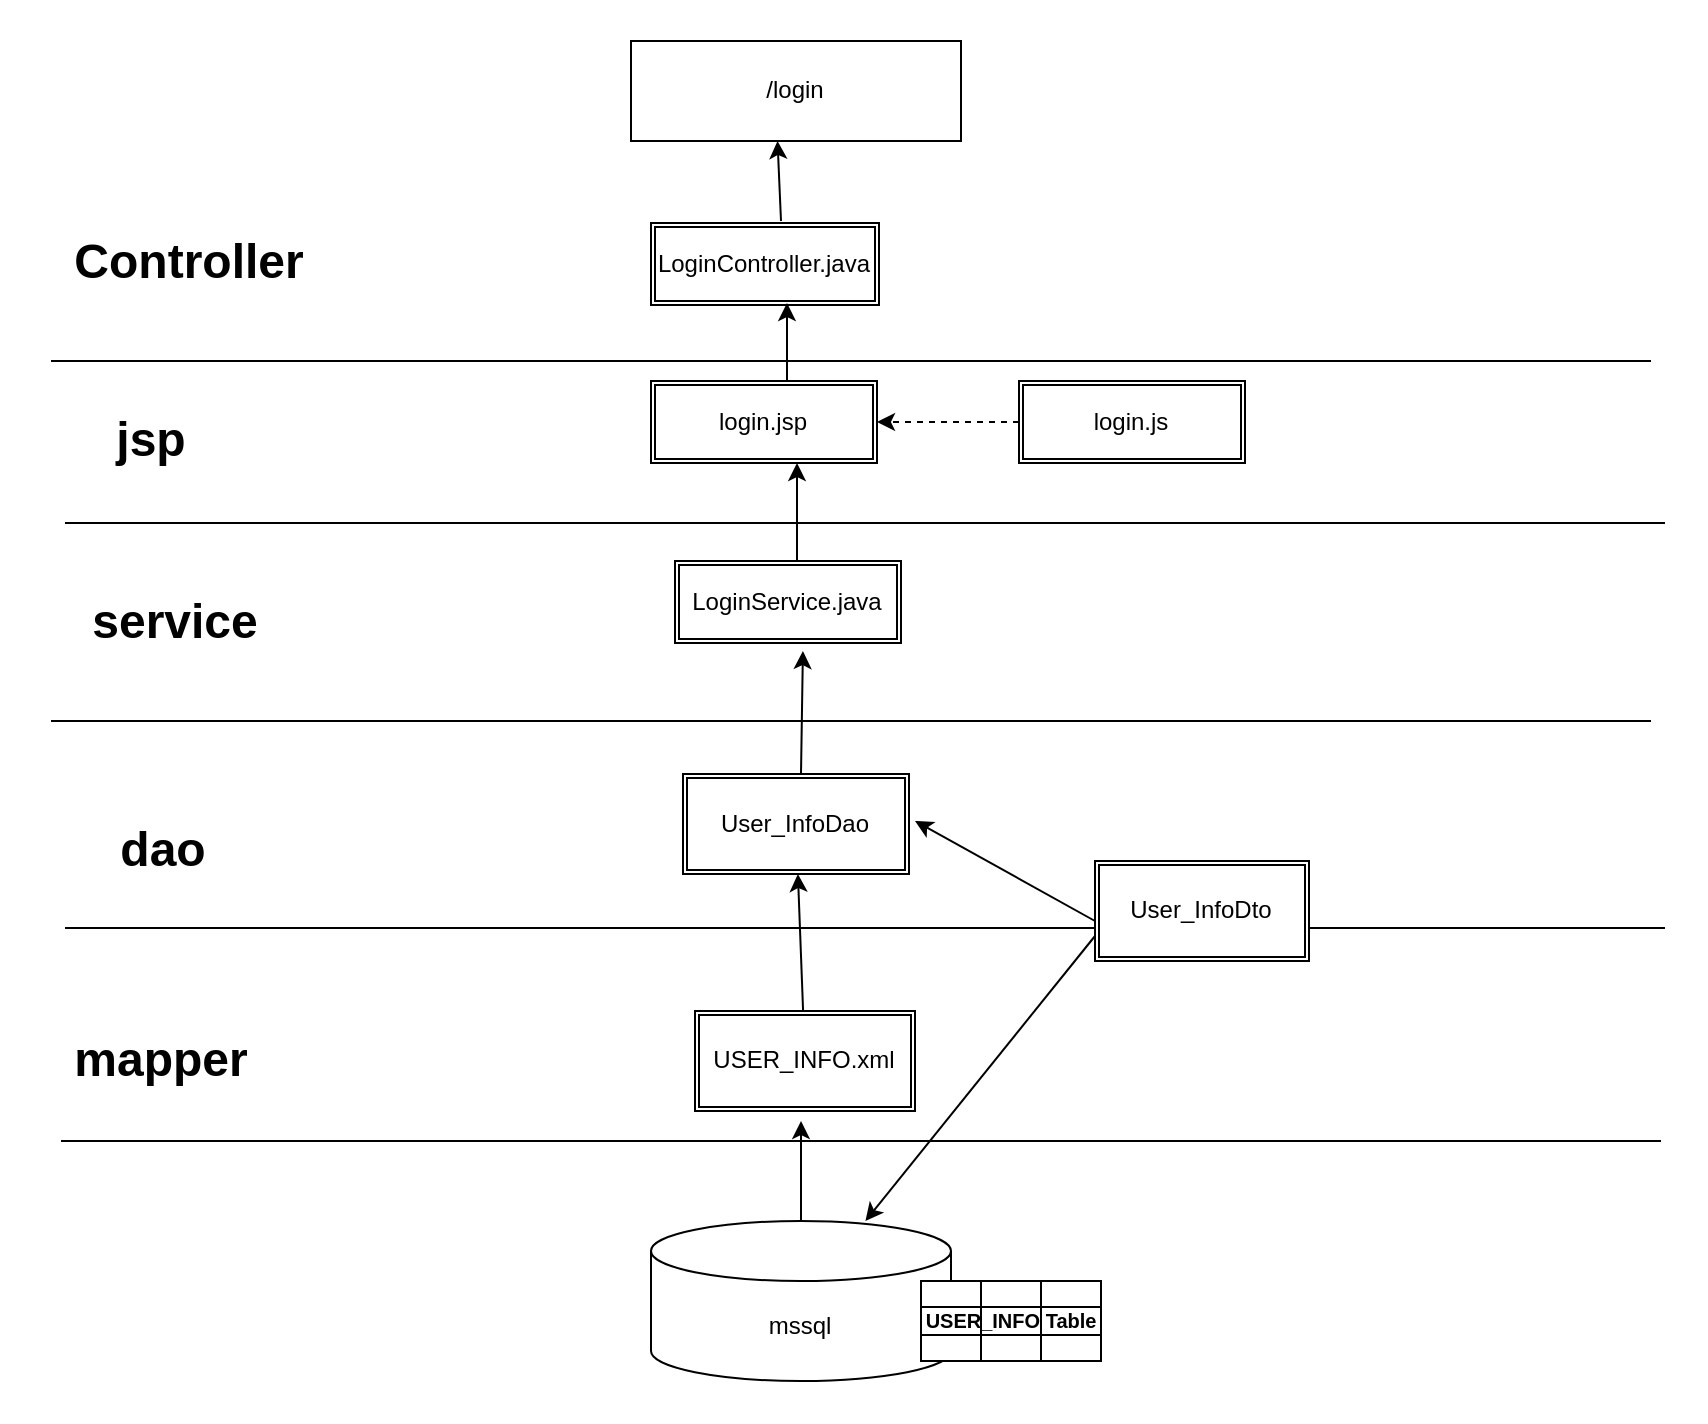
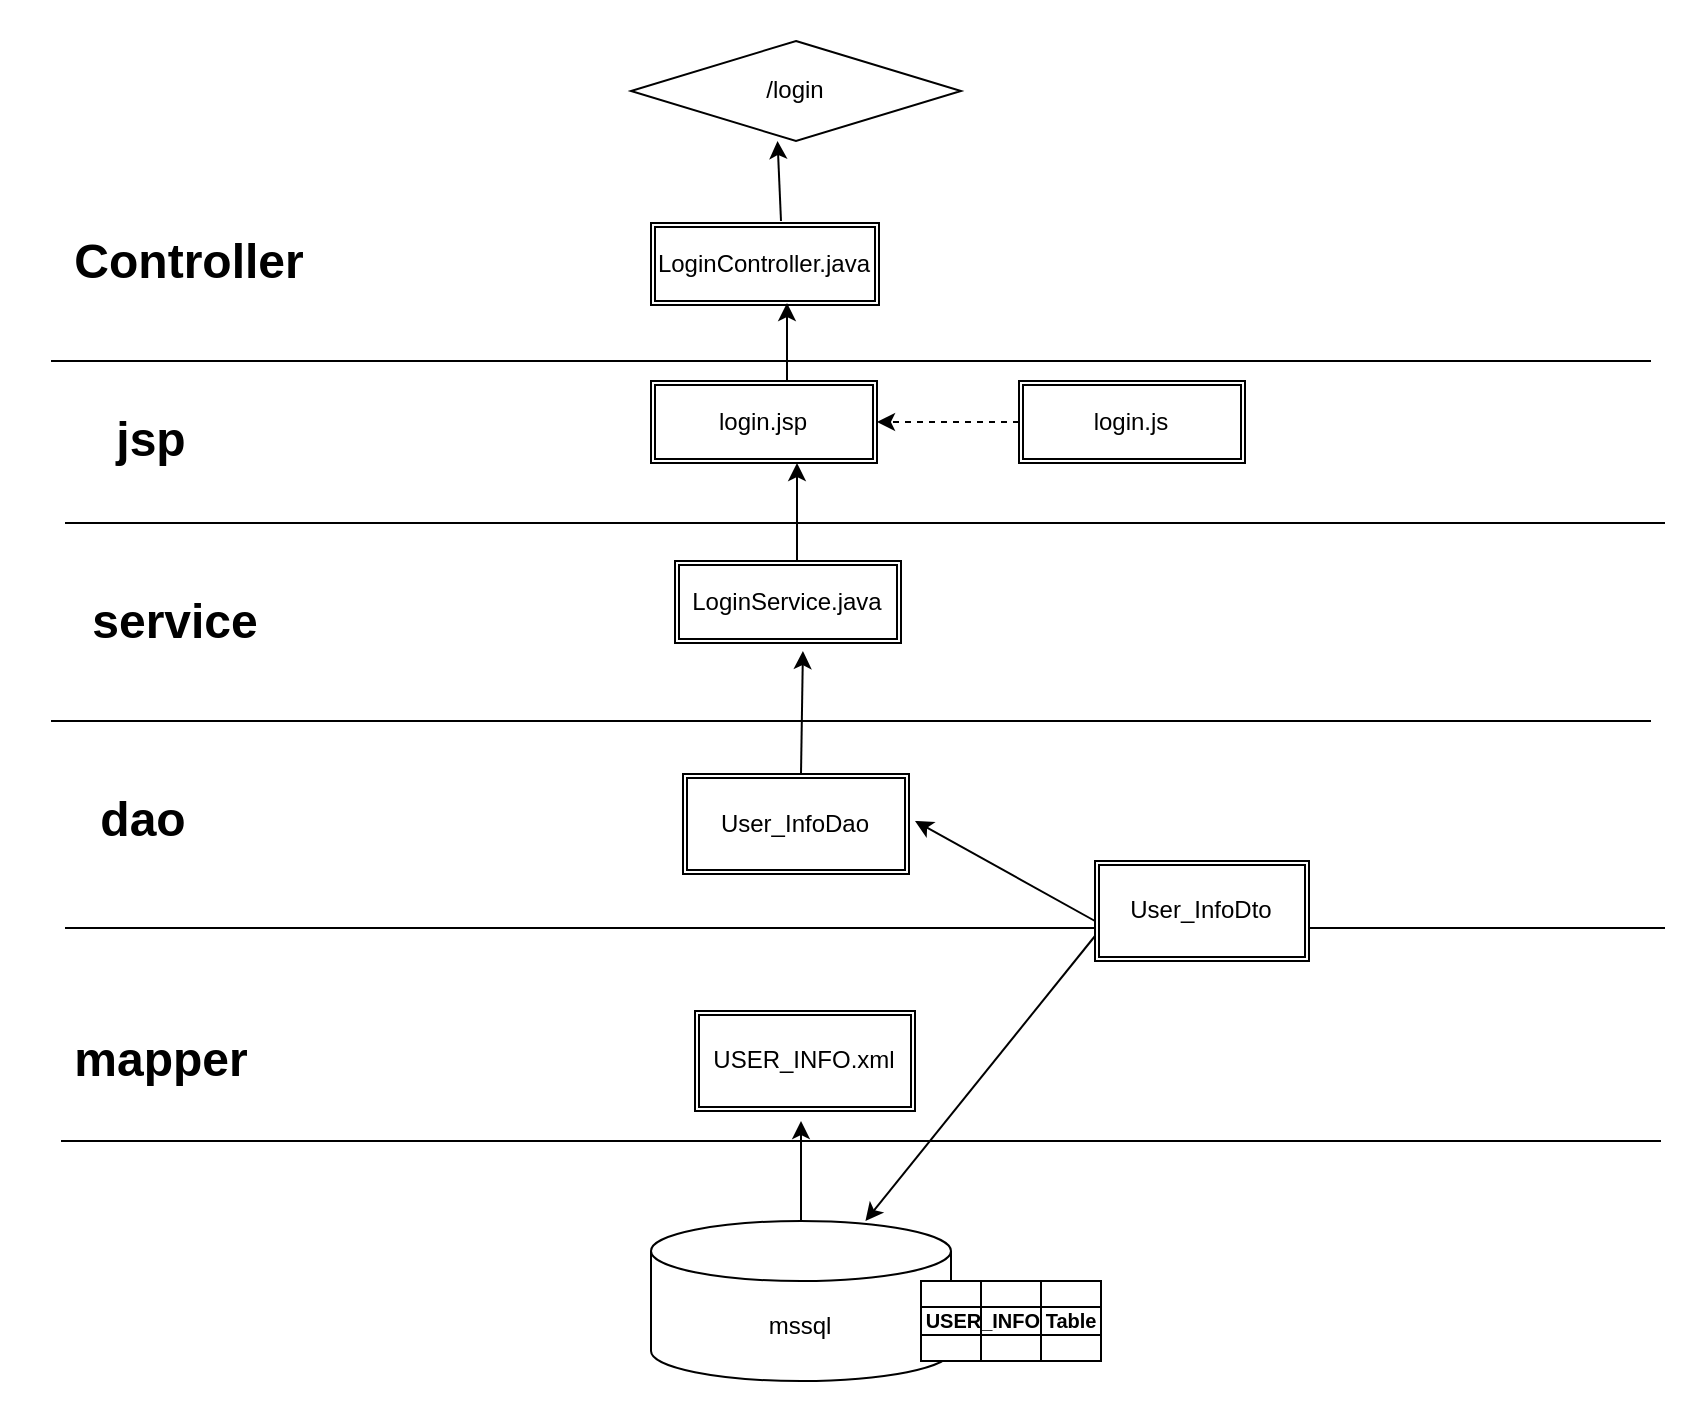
(796, 91) -> (796, 91)
(162, 851) -> (142, 821)
(801, 949) -> none
